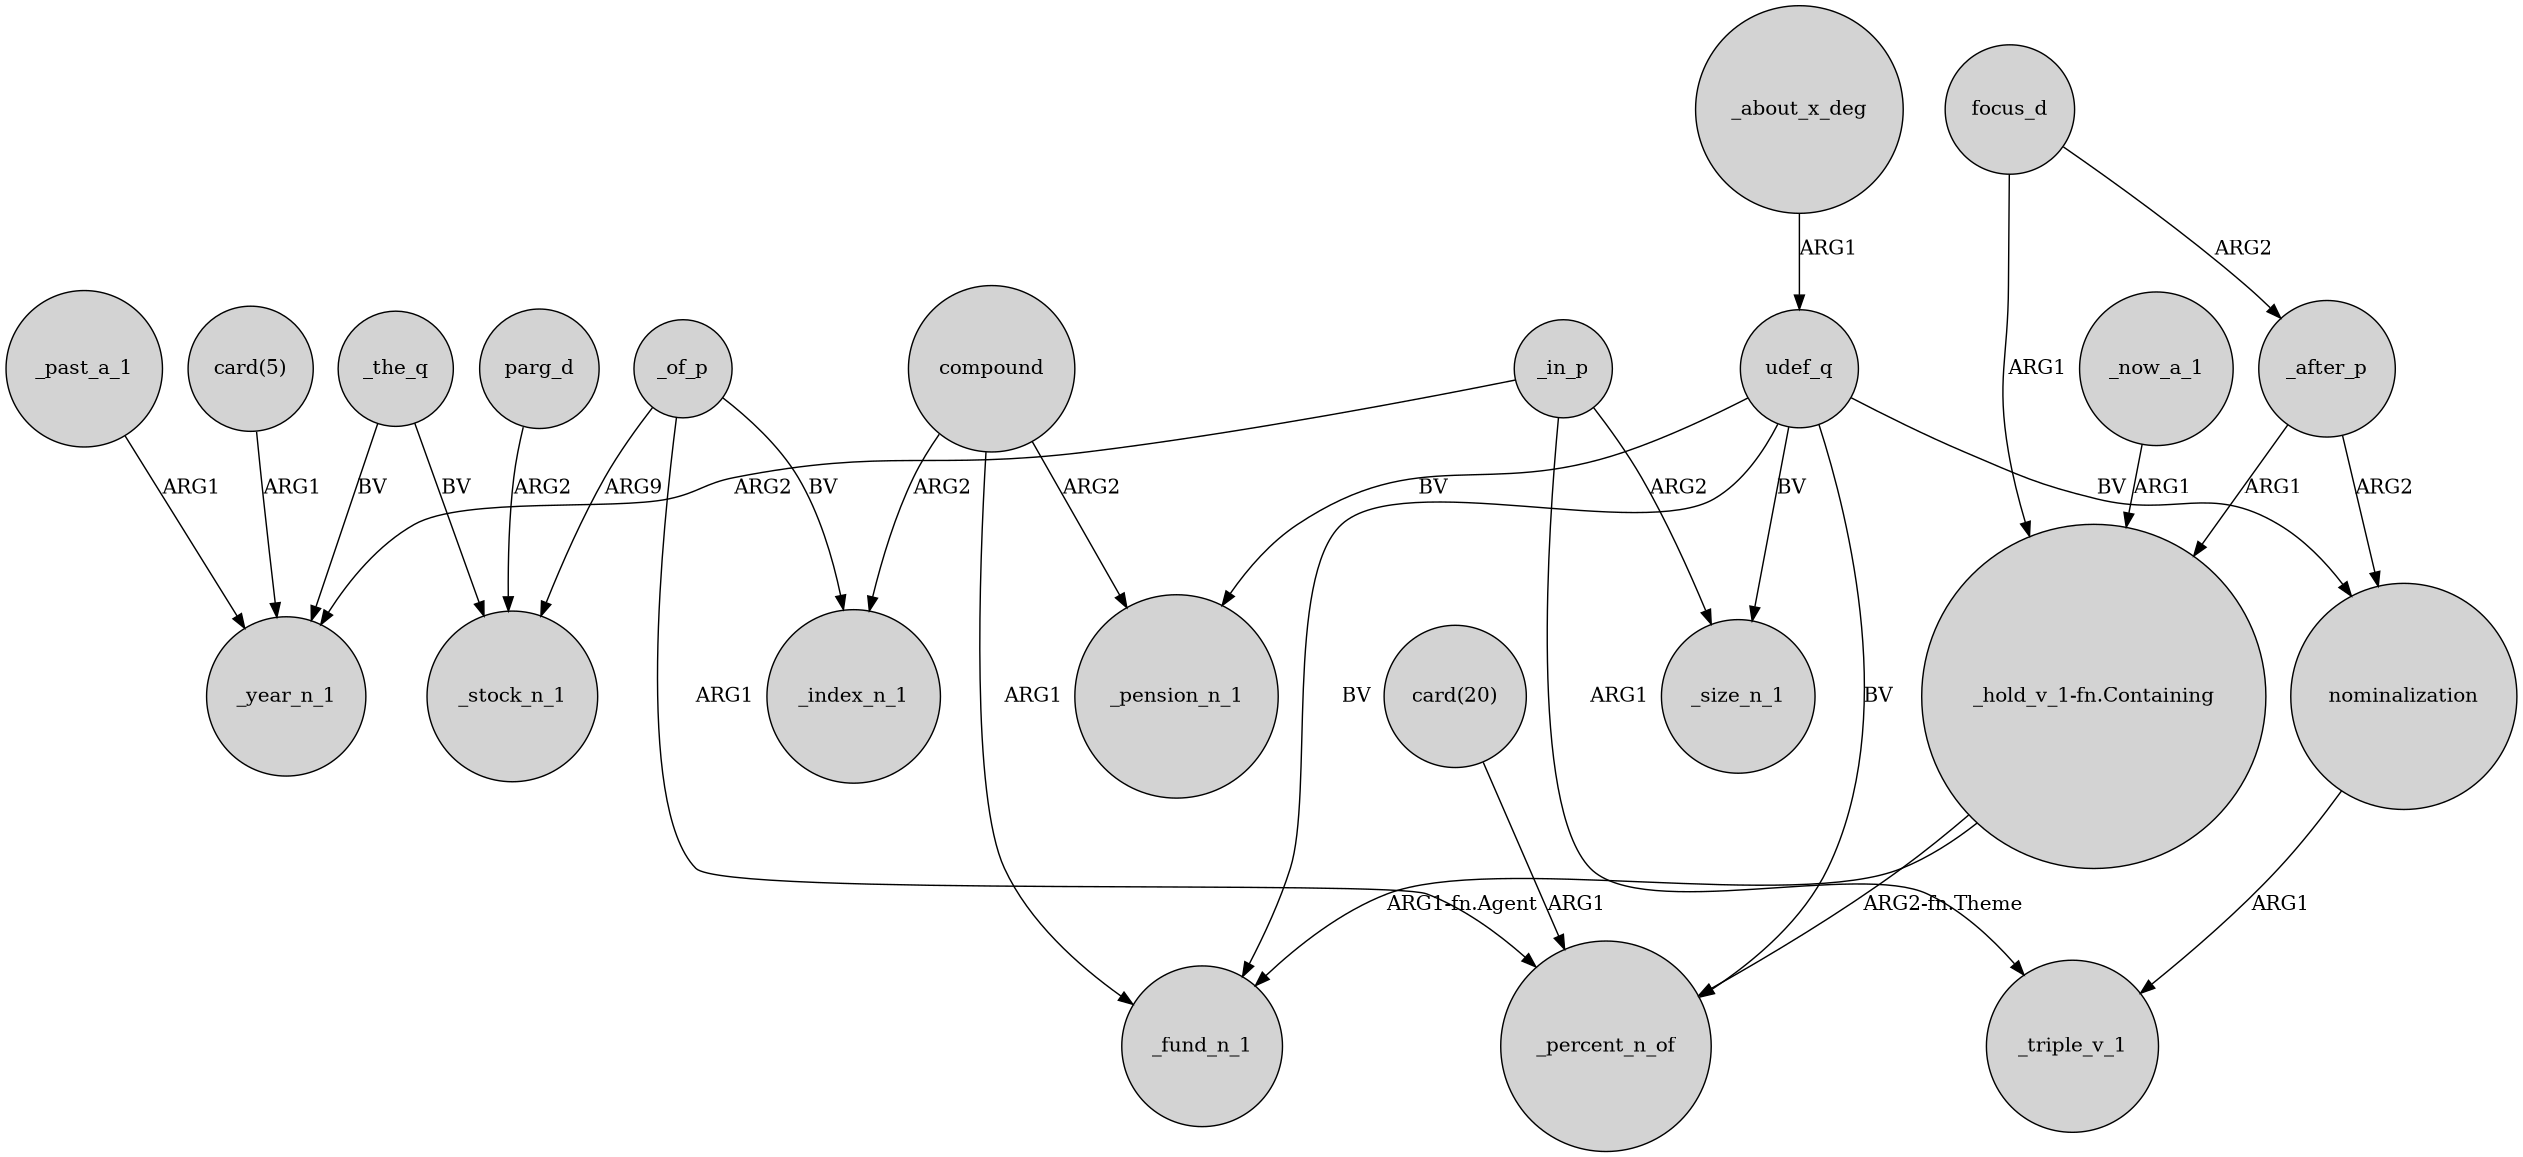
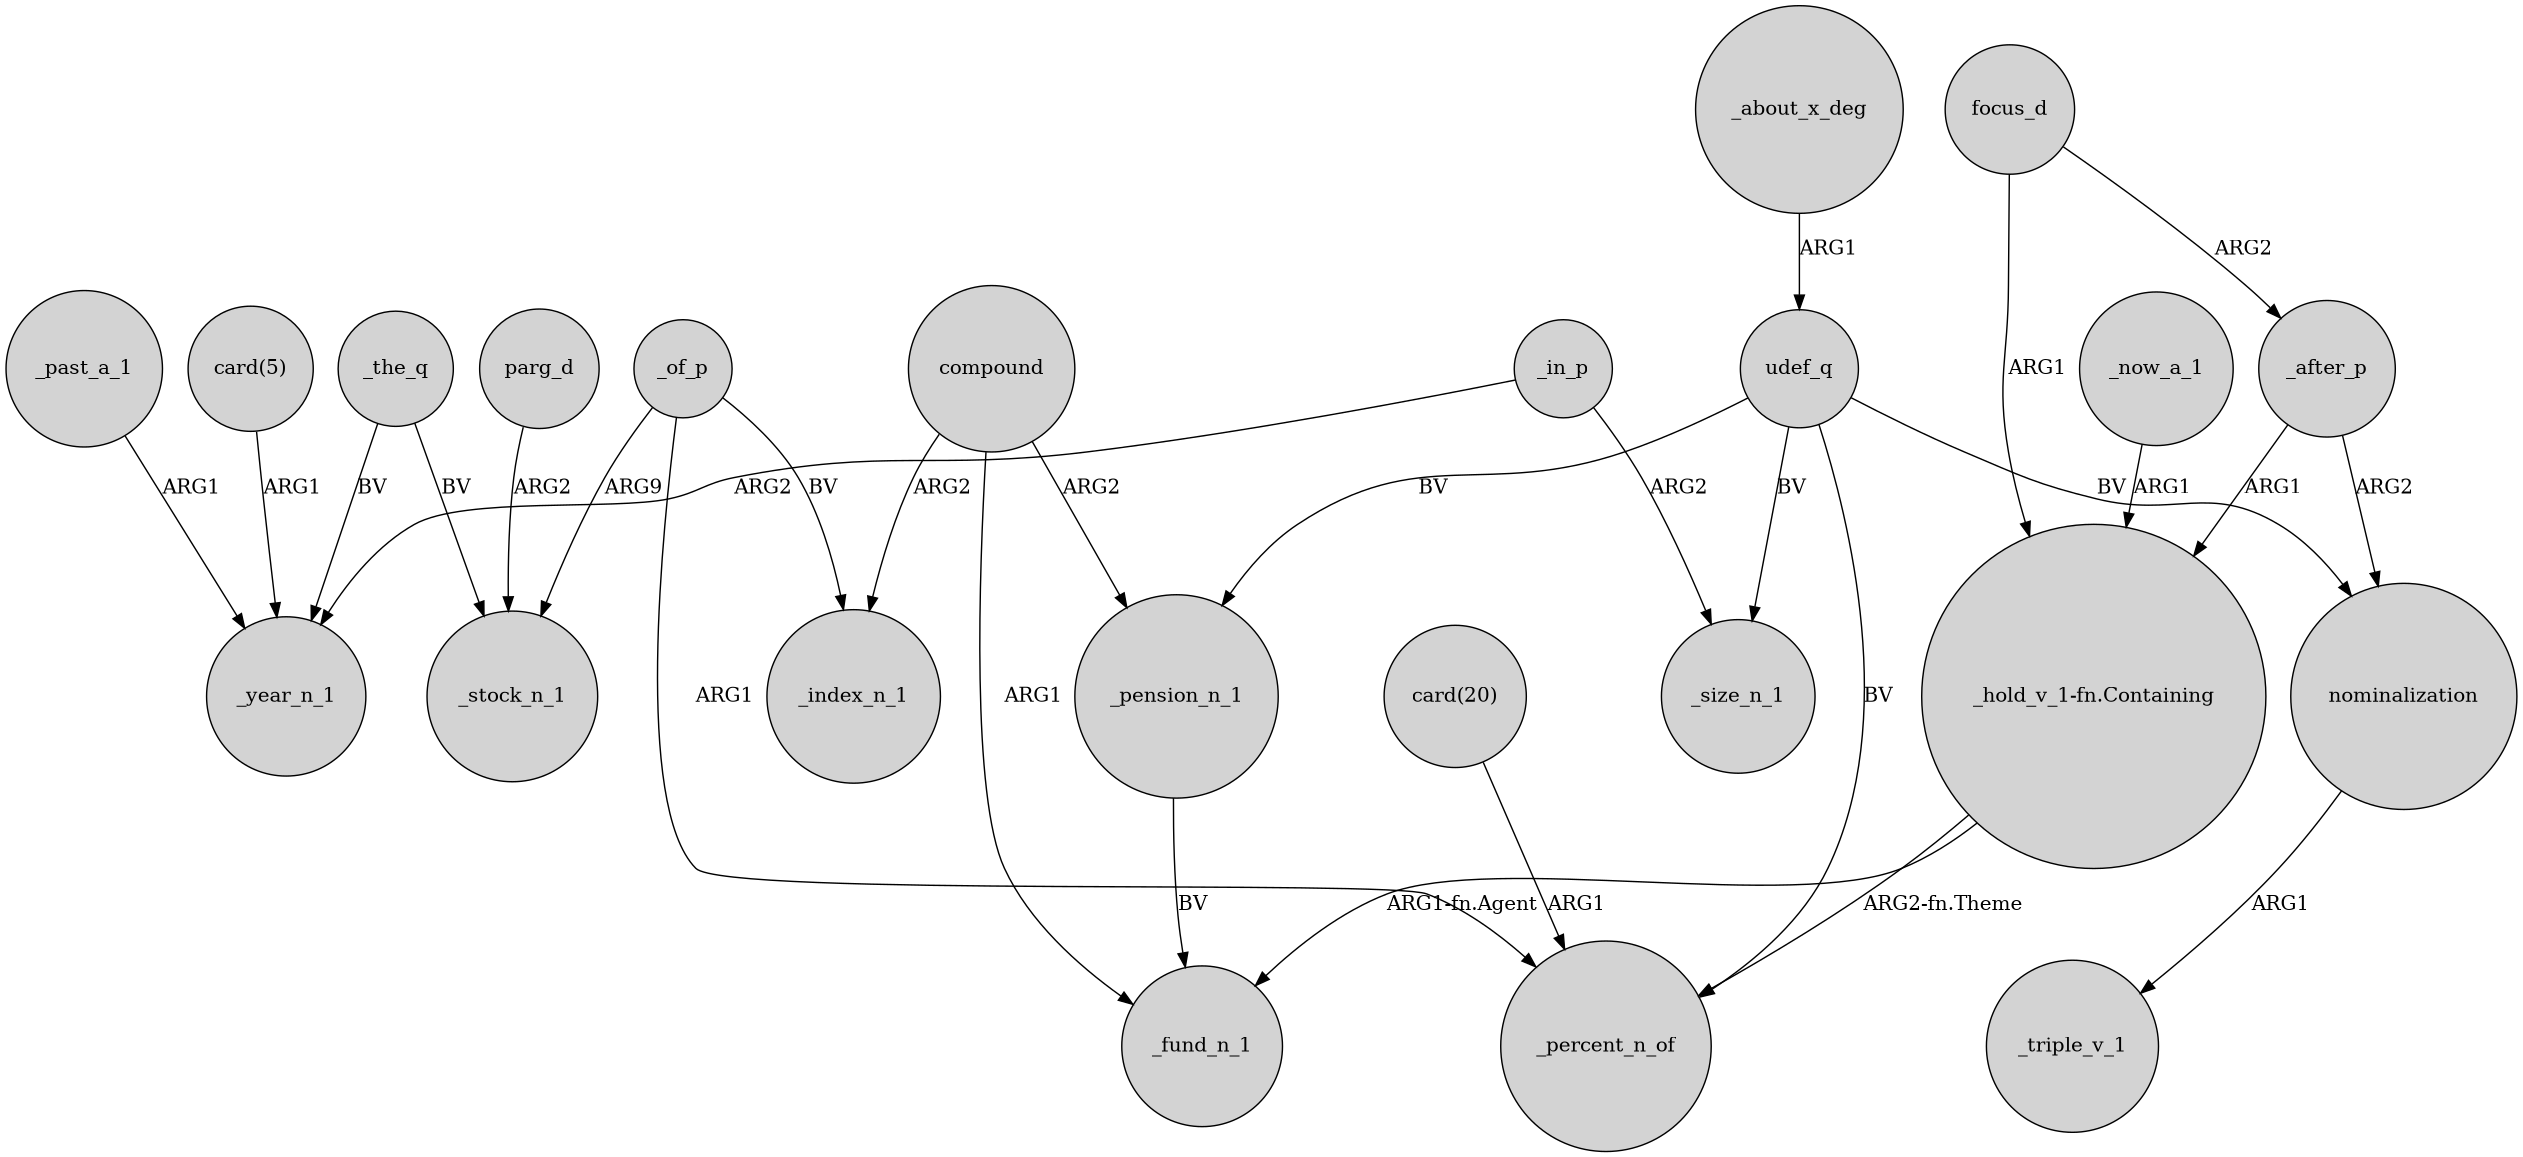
(1351, 519) -> (1175, 876)
(1590, 867) -> none
